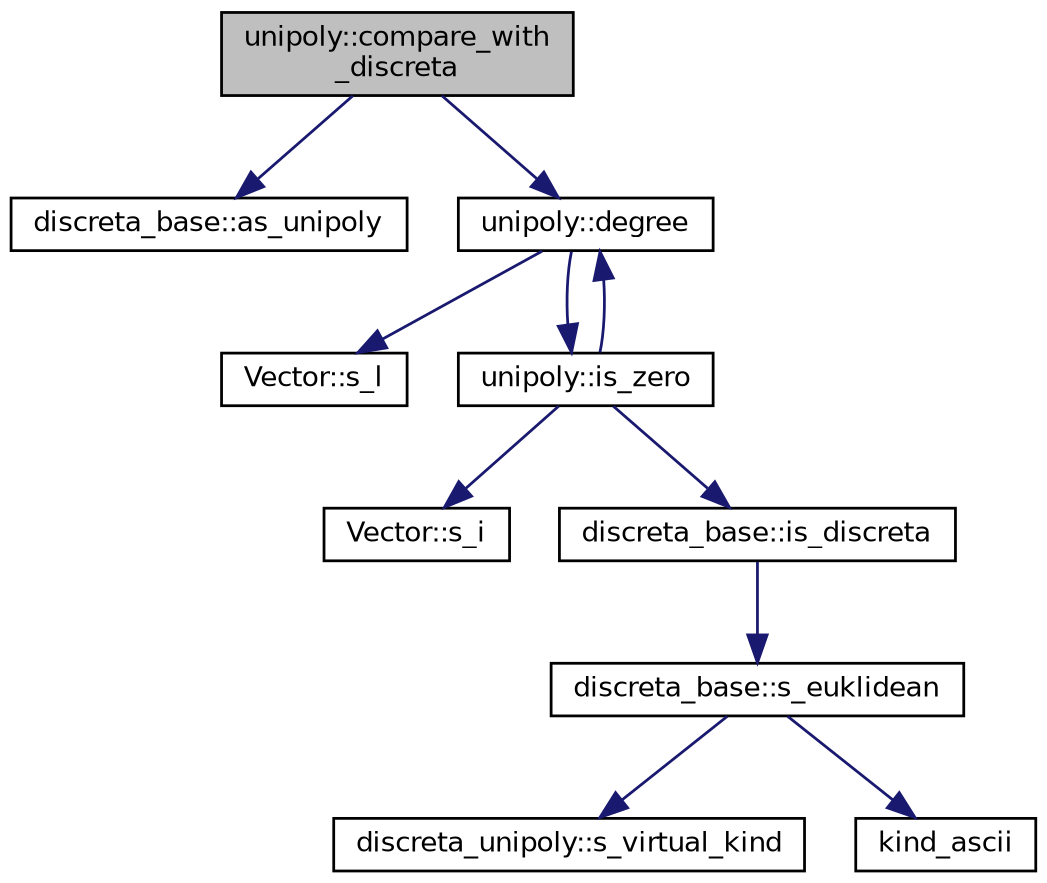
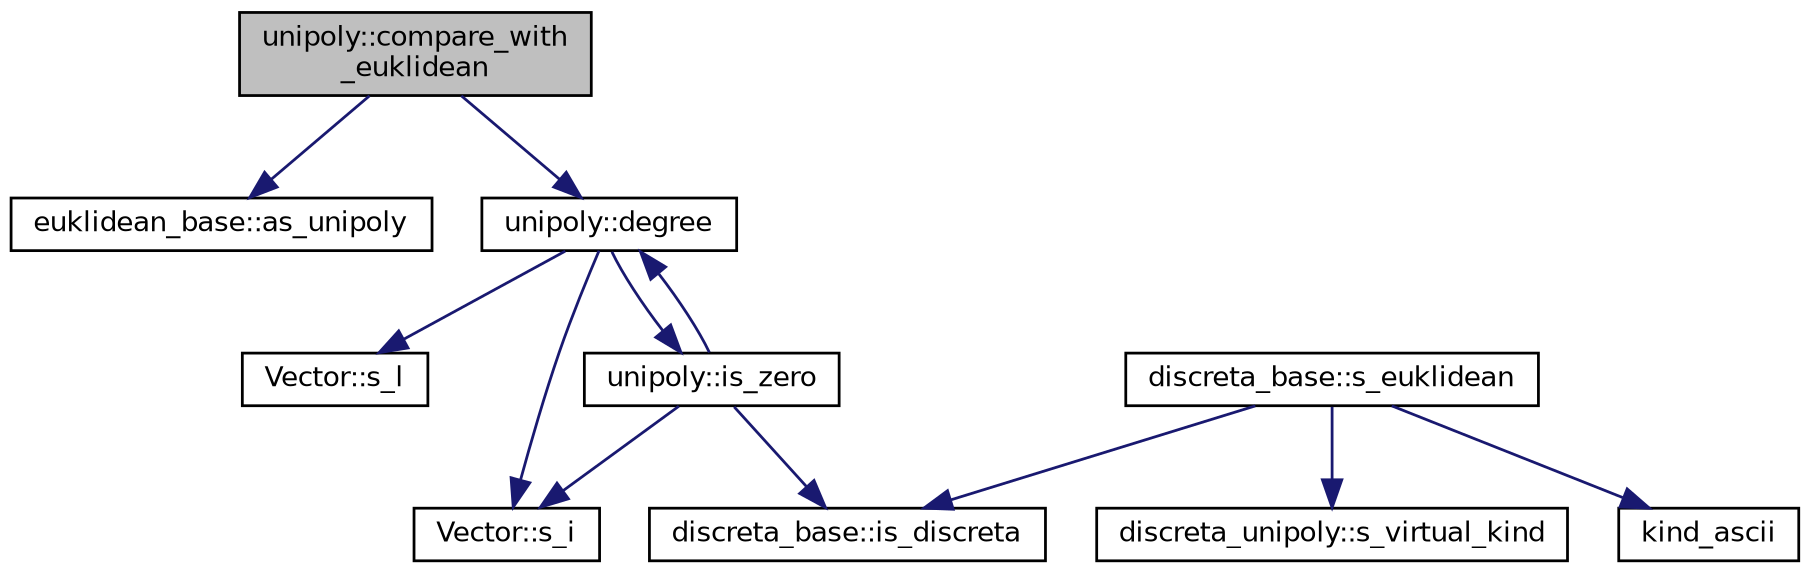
(397, 54) -> (415, 54)
(209, 224) -> (222, 224)
none -> (555, 364)
(757, 598) -> (1103, 453)
